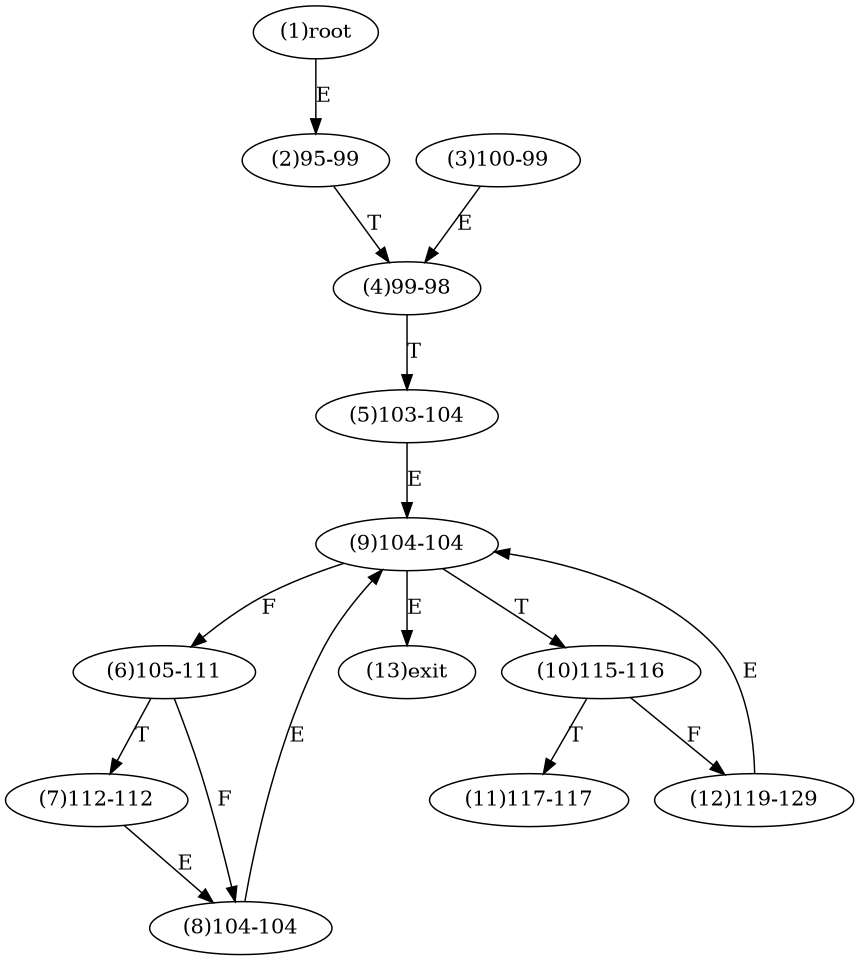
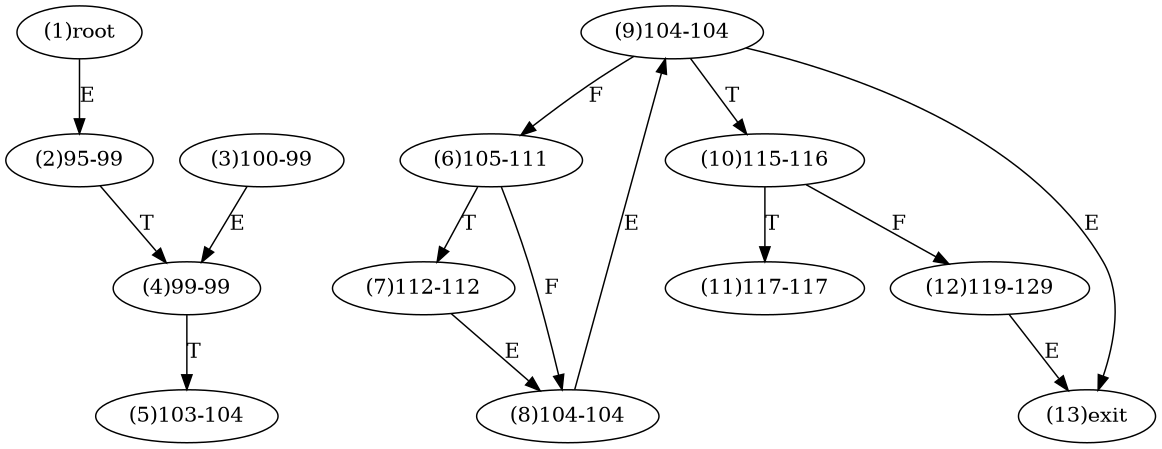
(407, 288) -> (187, 288)
(407, 473) -> none
(679, 616) -> (1034, 346)
